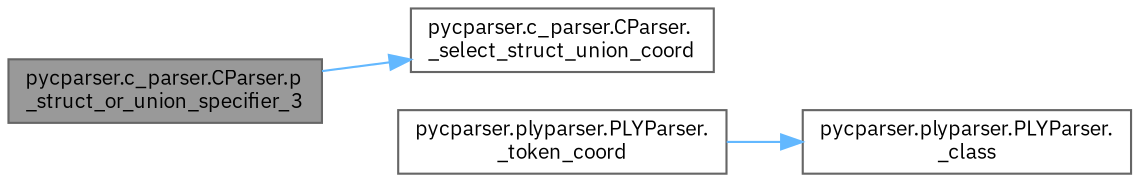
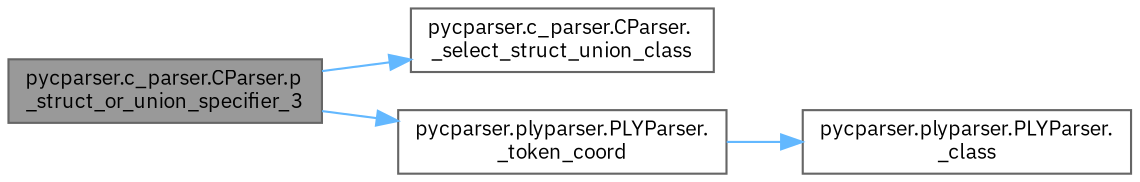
(562, 40) -> (562, 40)
none -> (349, 115)
